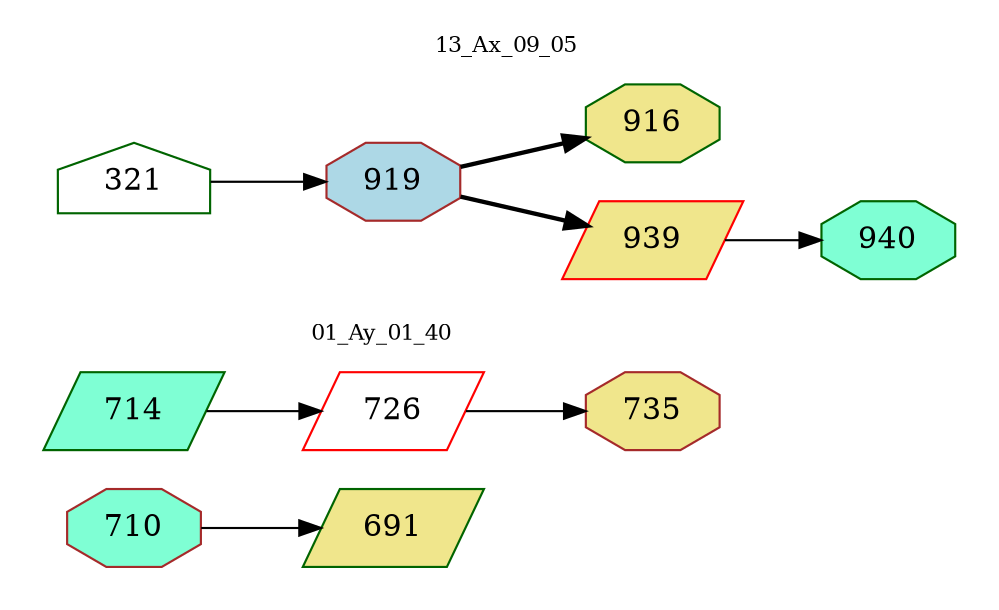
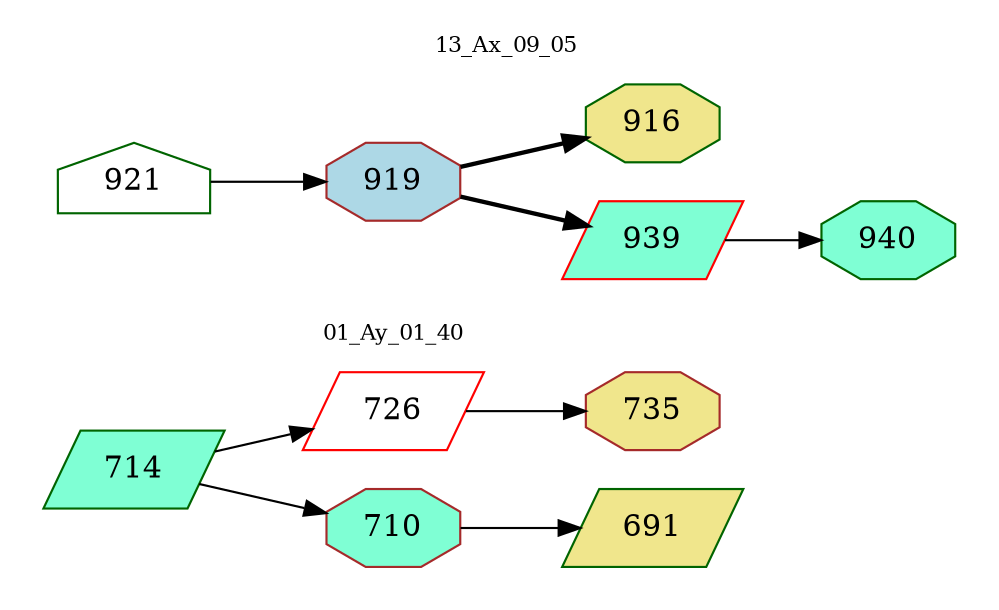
(134, 182) -> (134, 182)
(653, 240) -> (653, 240)
none -> (252, 496)
